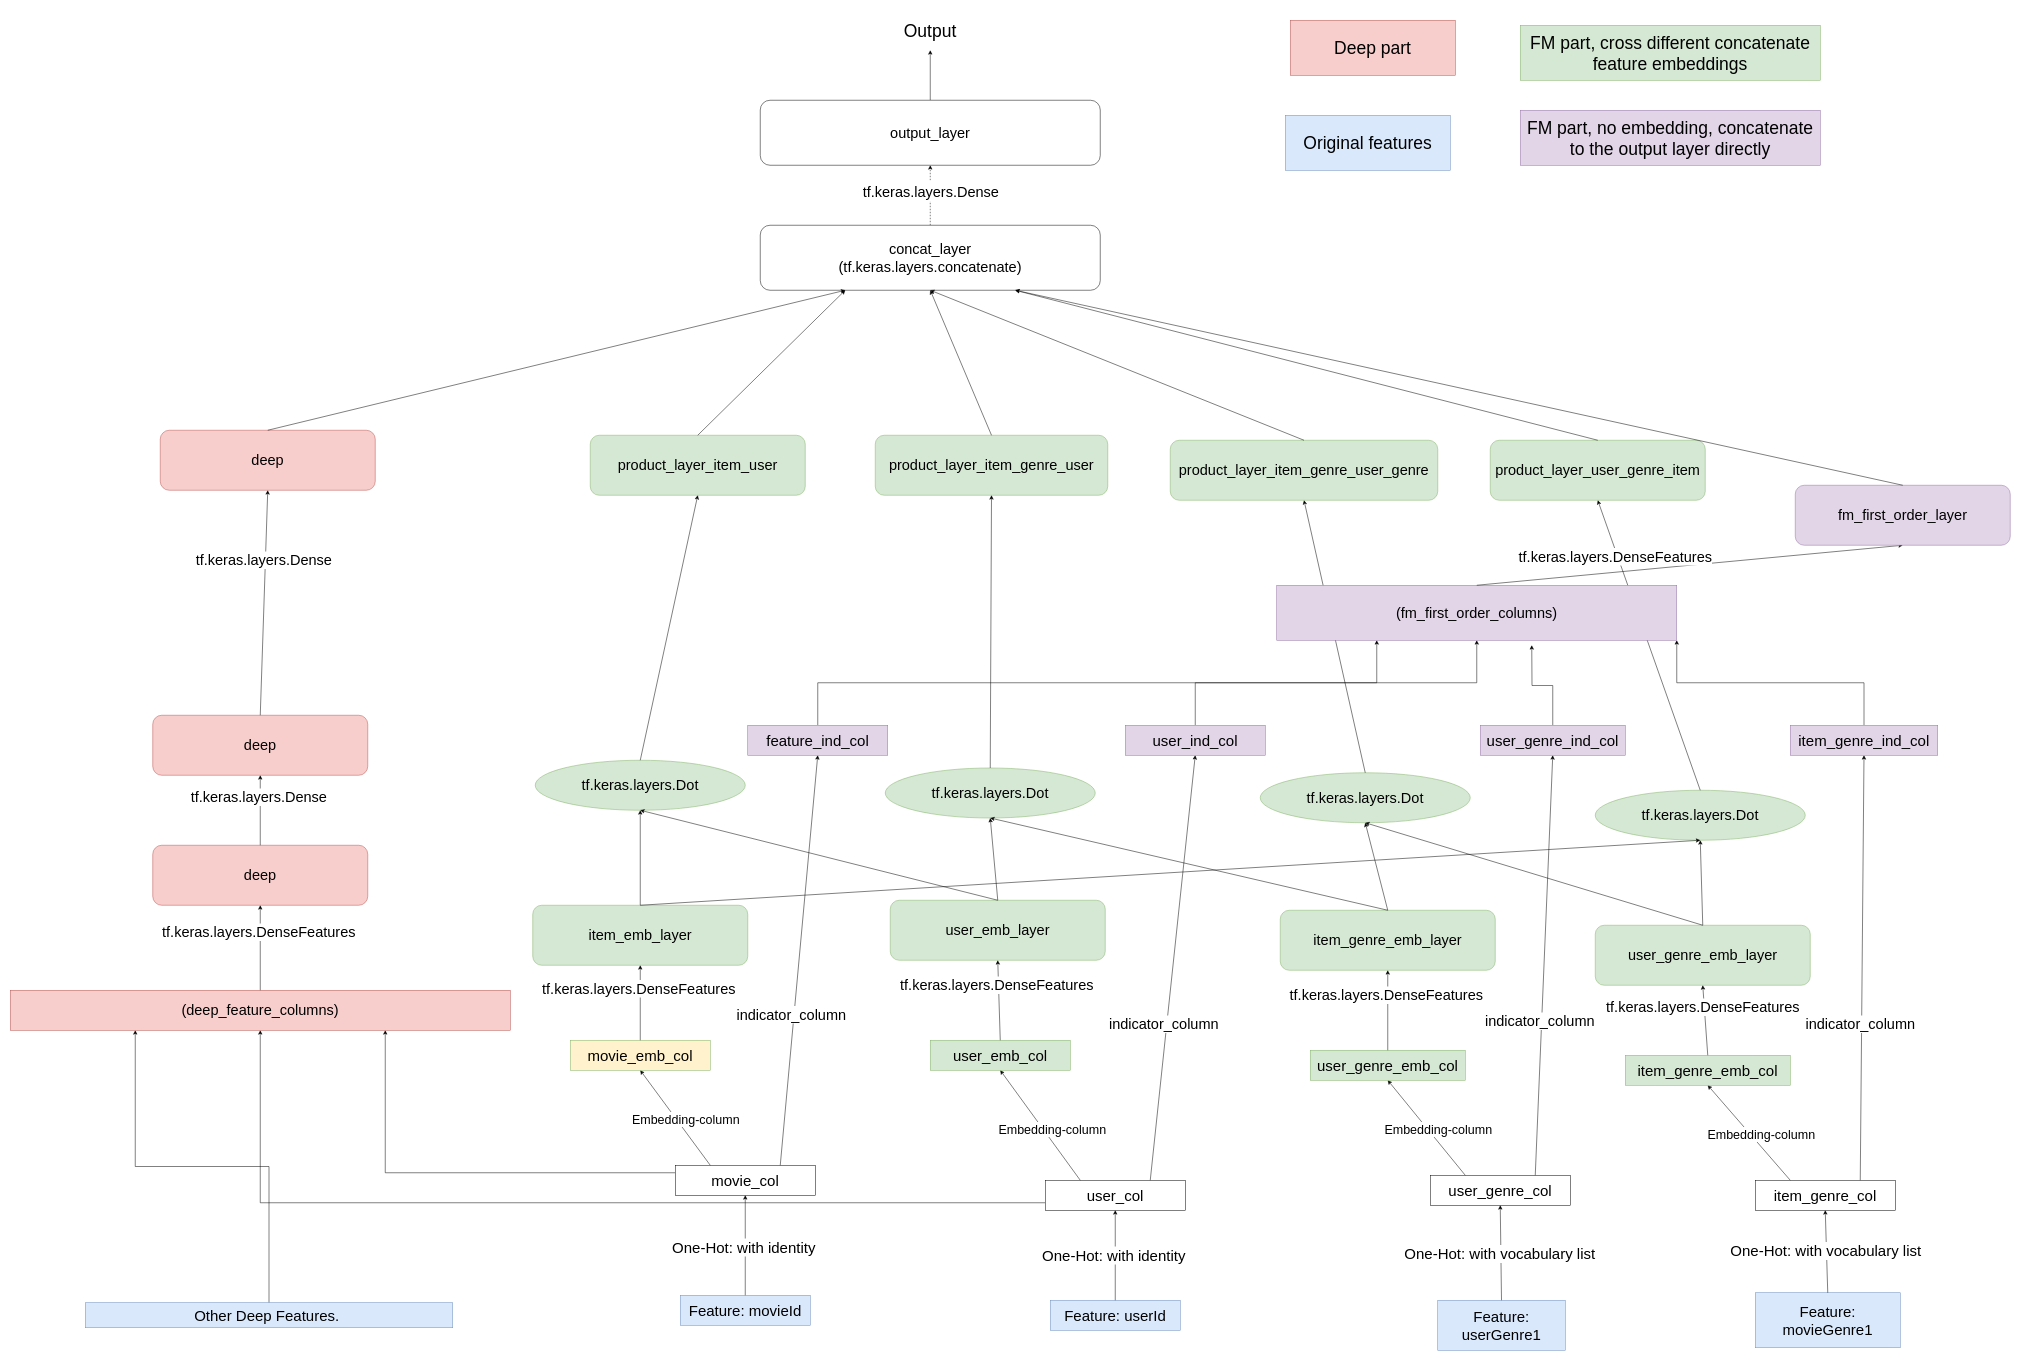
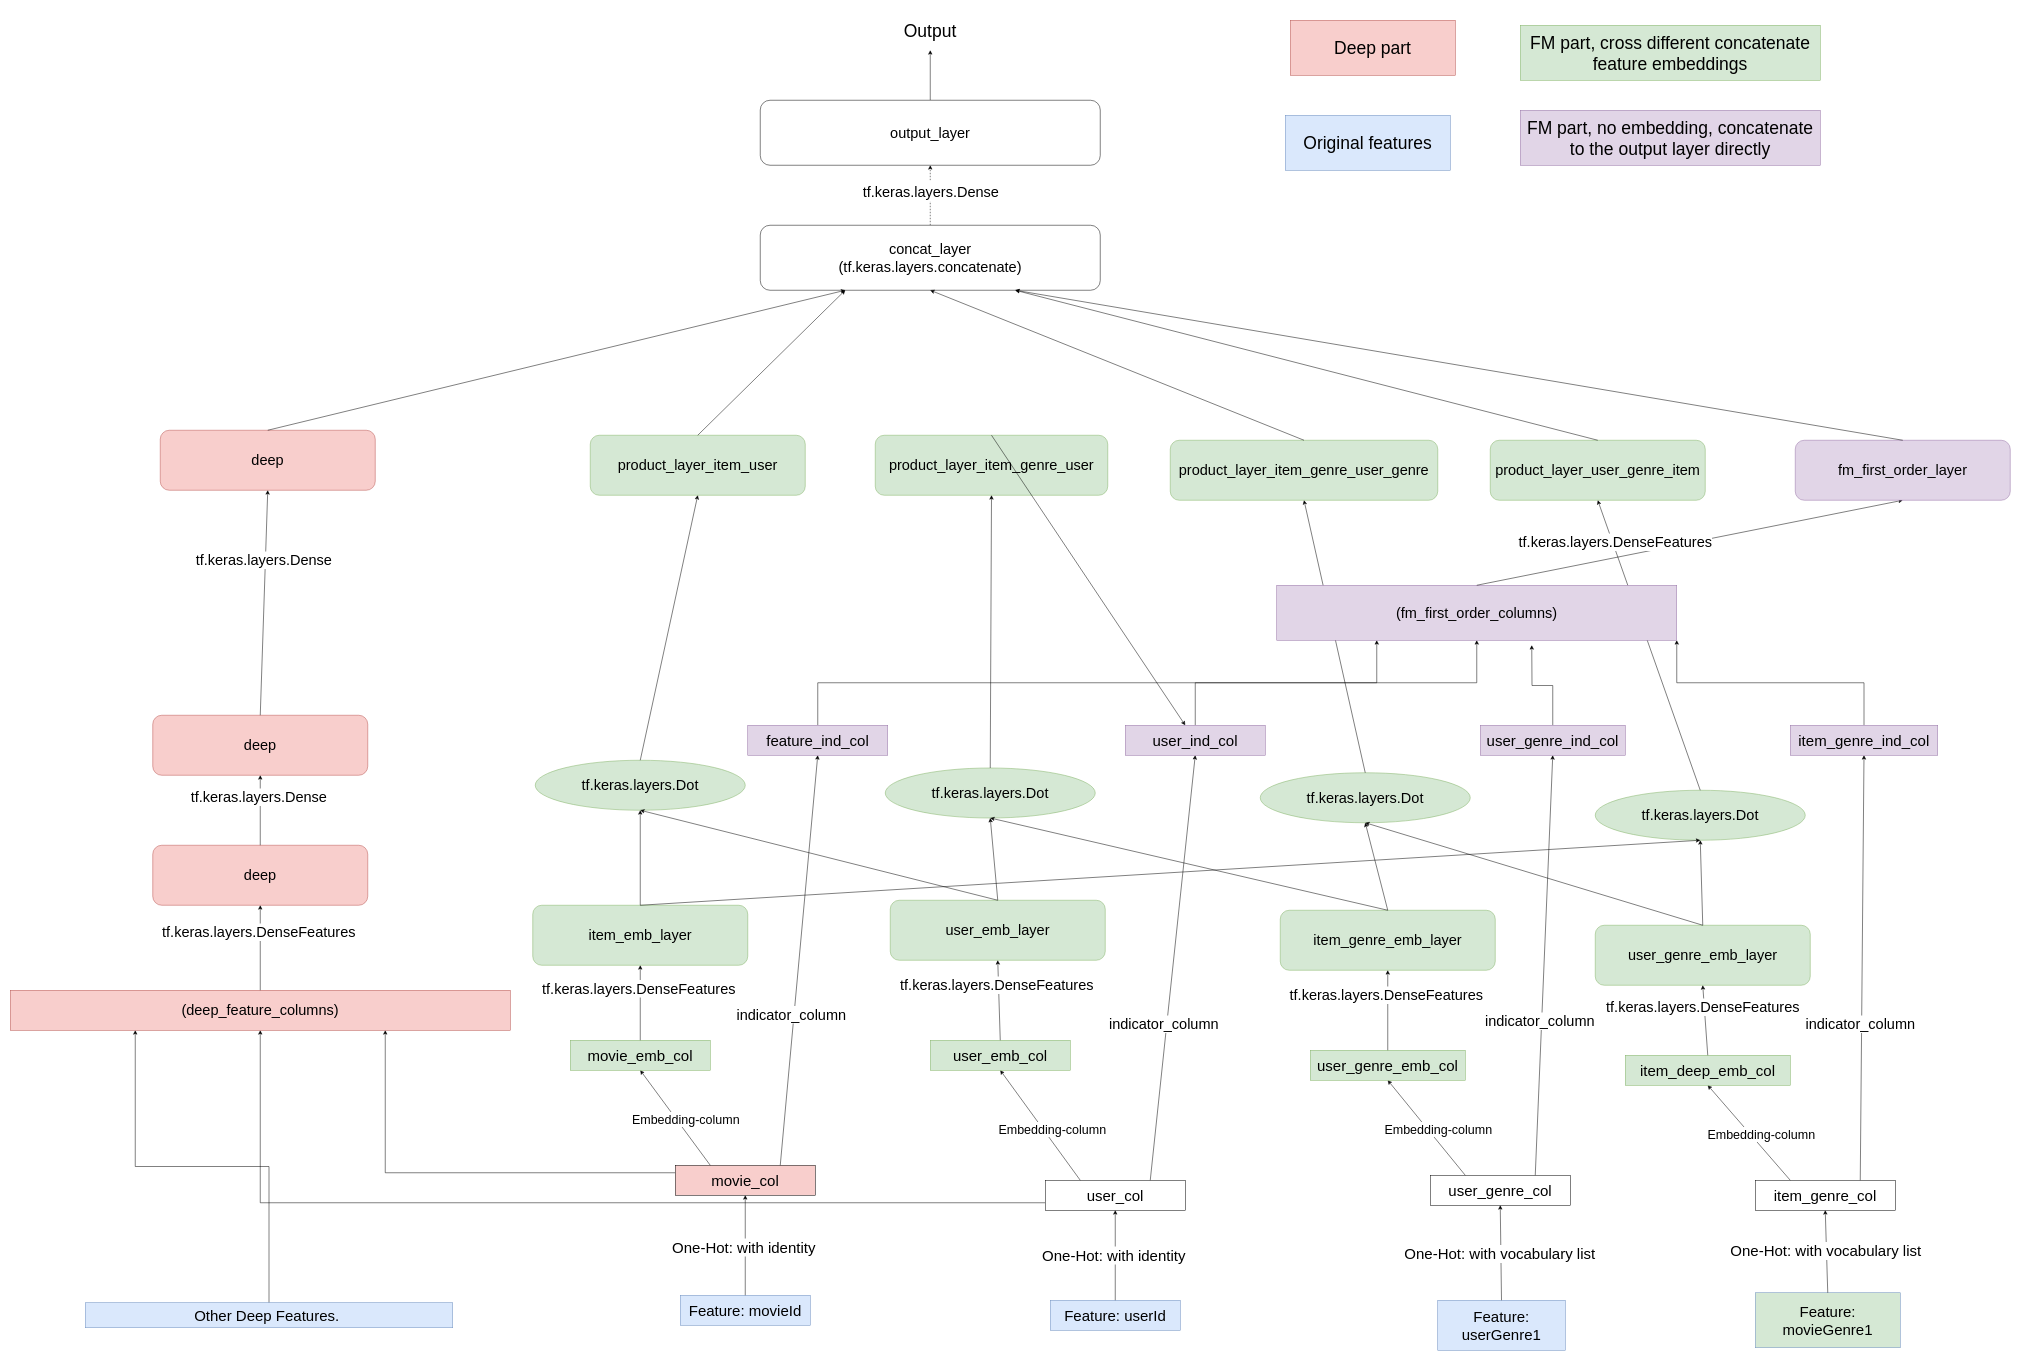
(932, 294) -> (1077, 564)
(1903, 515) -> (1903, 470)
(640, 1055) -> (640, 1055)
(1708, 1070) -> (1708, 1070)
(745, 1180) -> (745, 1180)
(1828, 1320) -> (1828, 1320)
